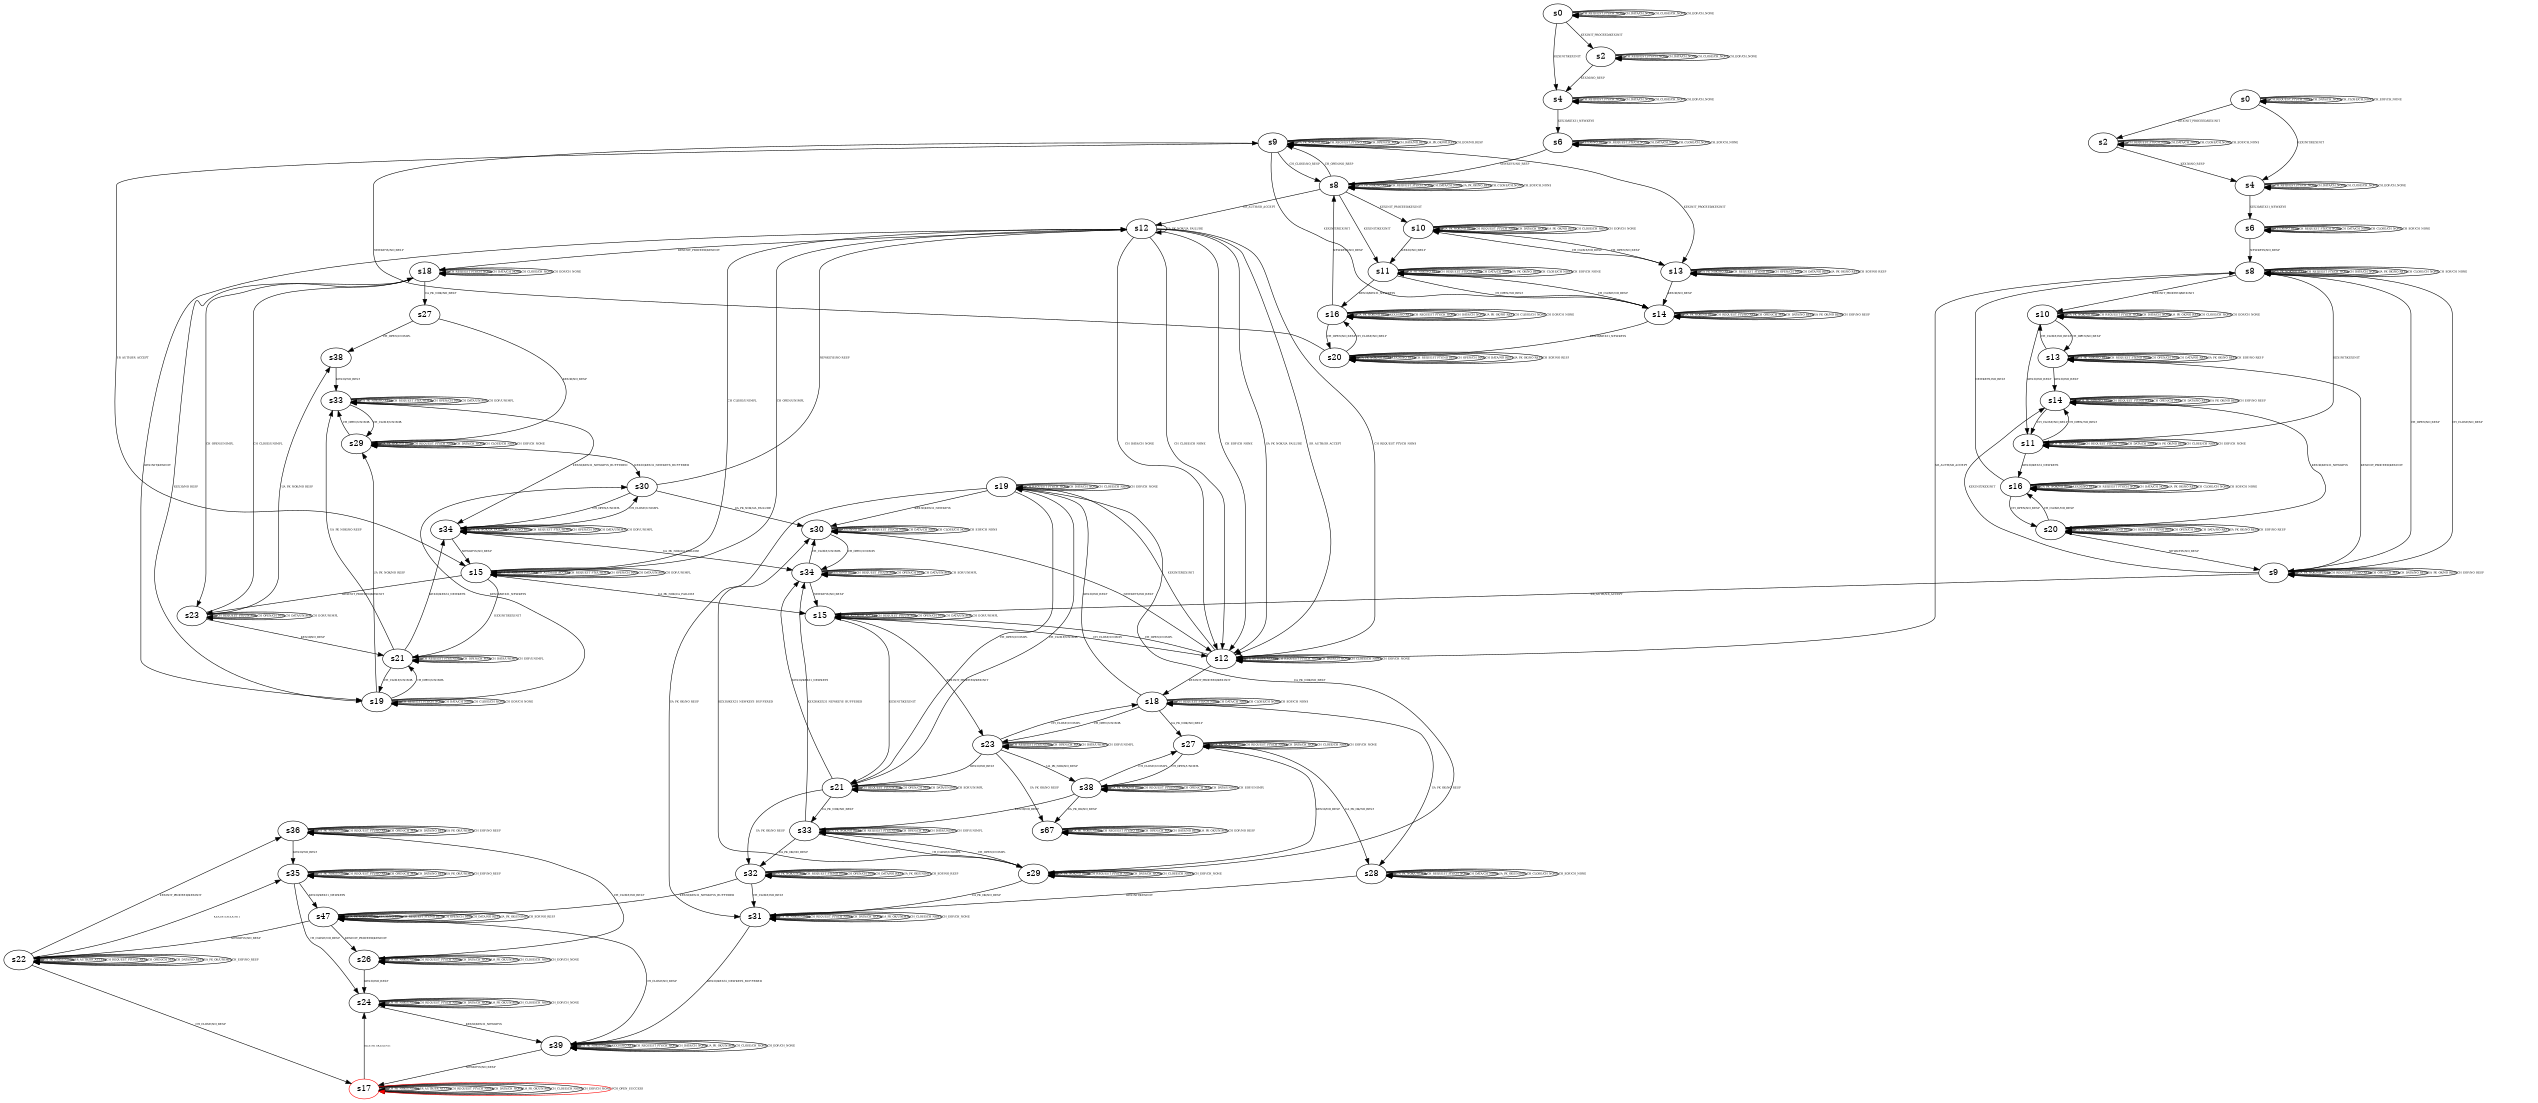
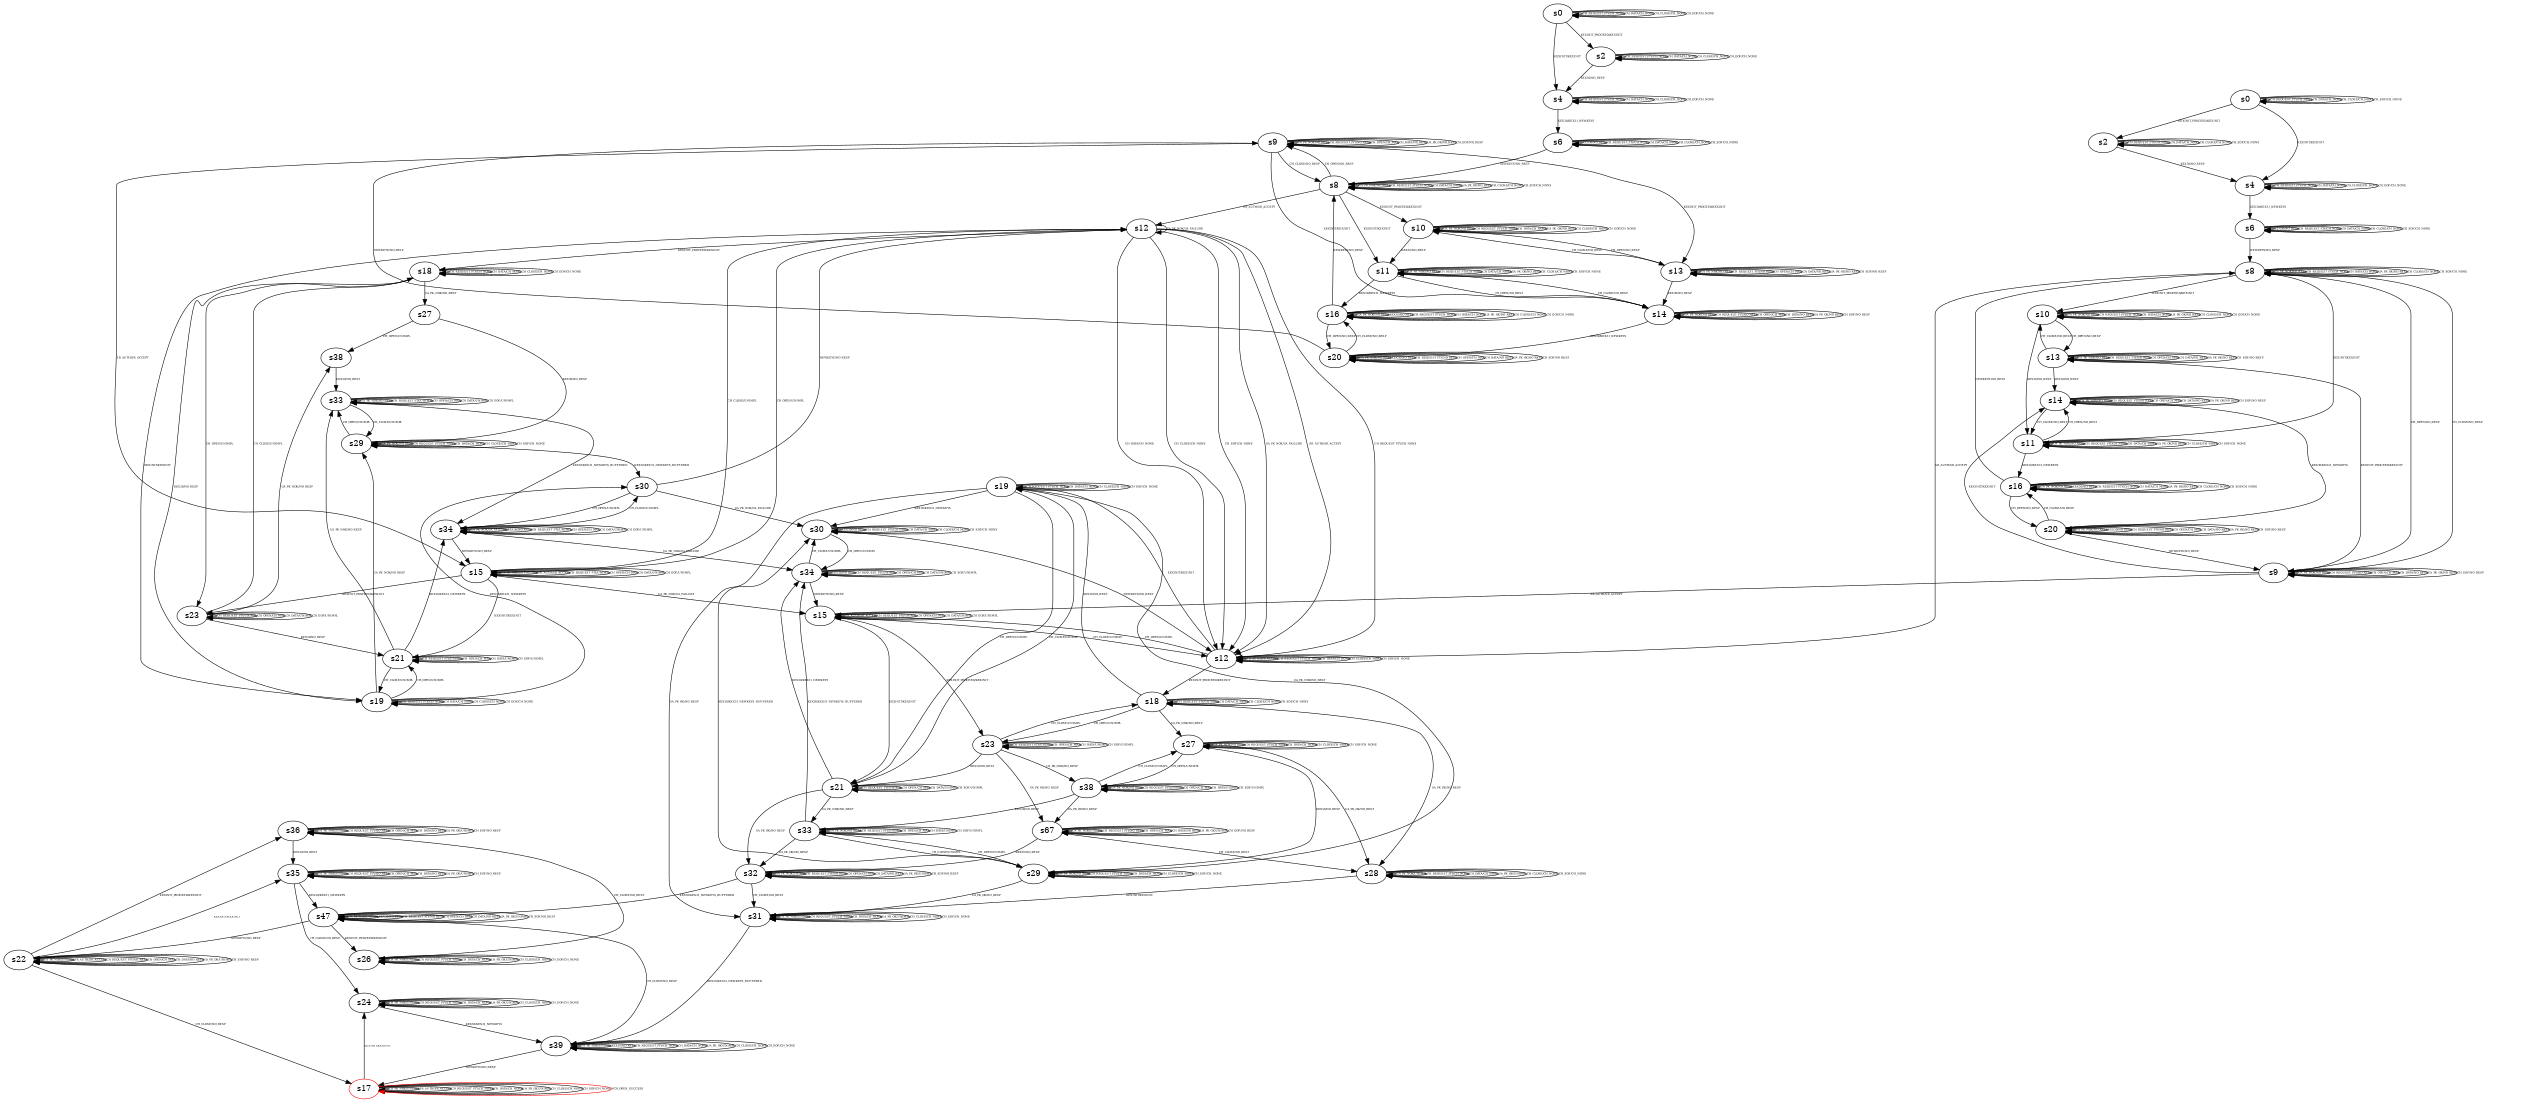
none -> (1207, 852)
none -> (914, 867)
(364, 979) -> none
